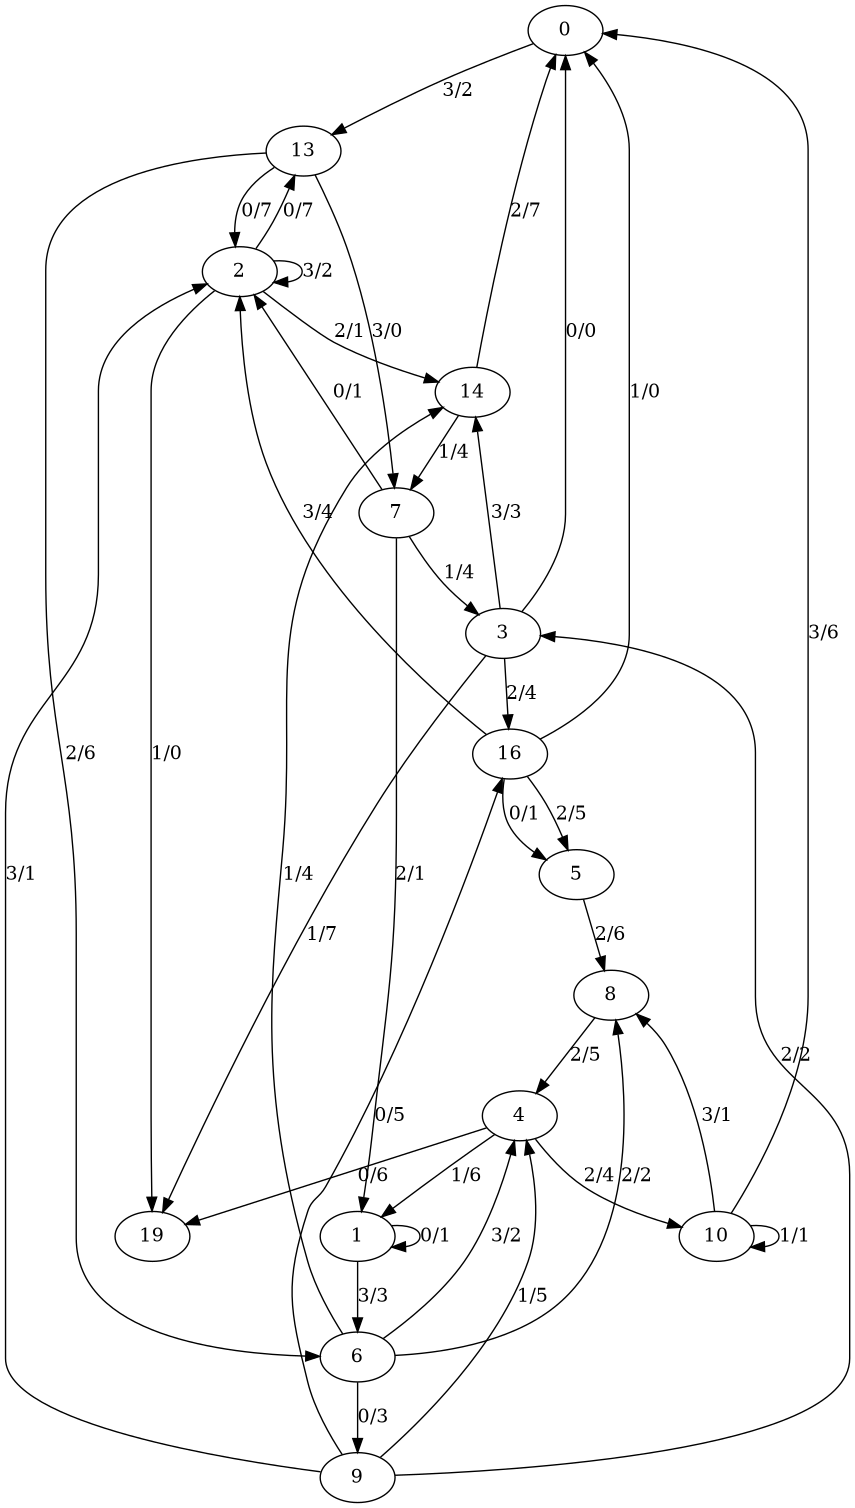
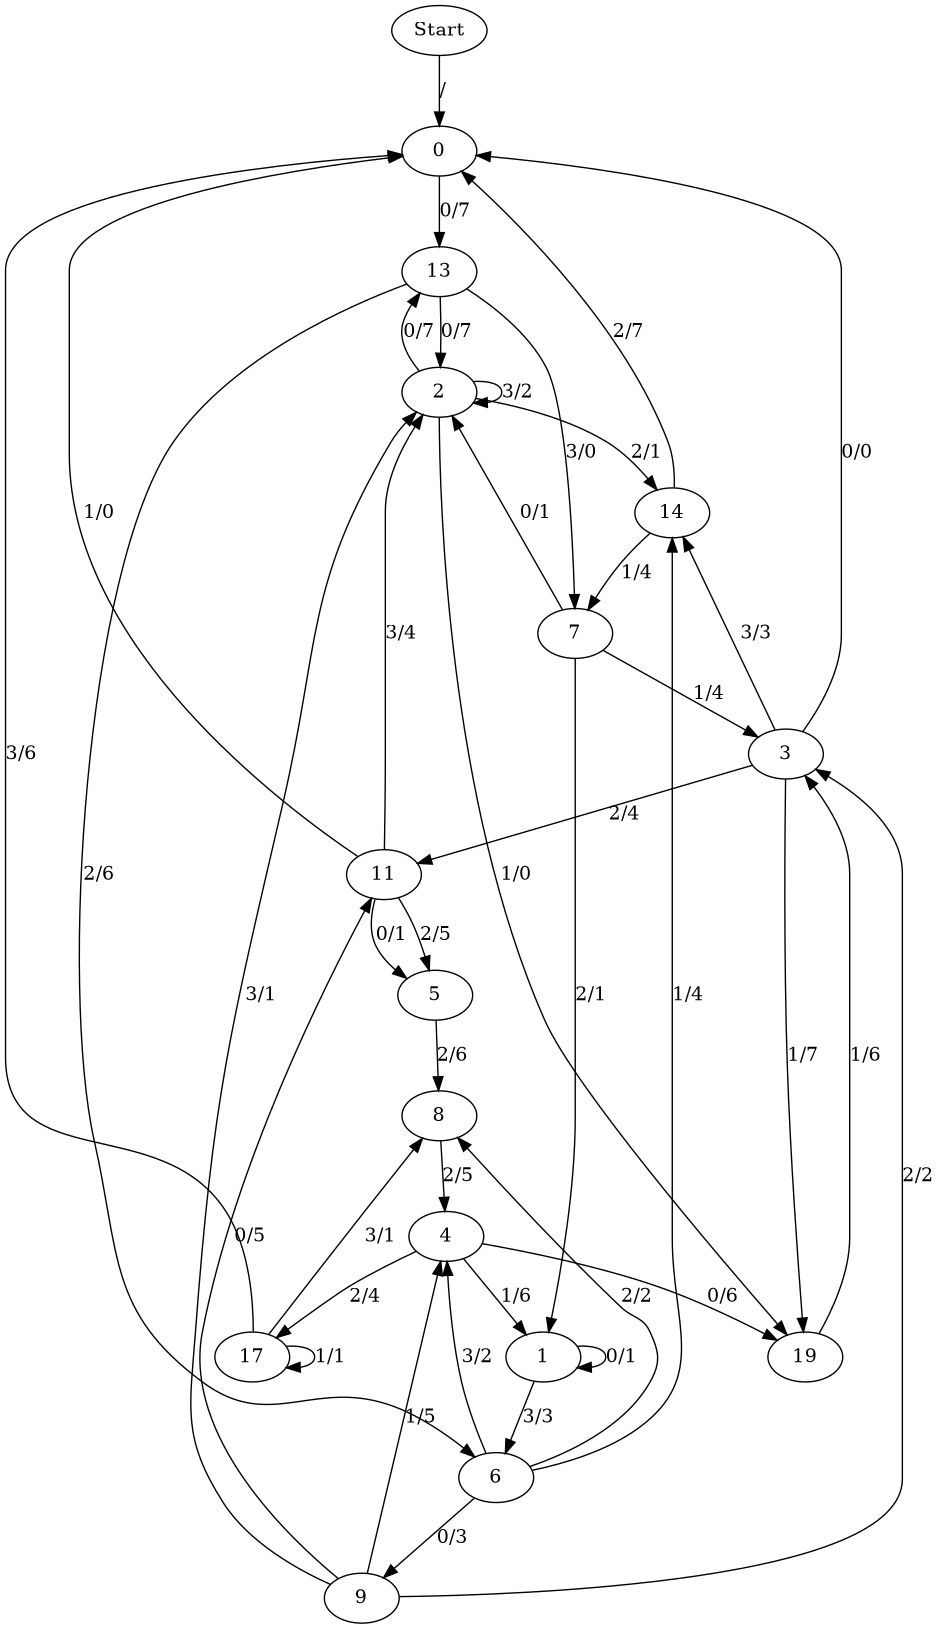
none -> (439, 30)
(458, 91) -> (455, 211)
(510, 754) -> (384, 875)
none -> (850, 1059)
(717, 1236) -> (252, 1357)
